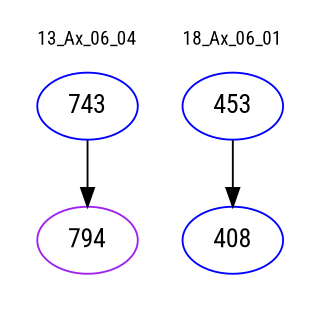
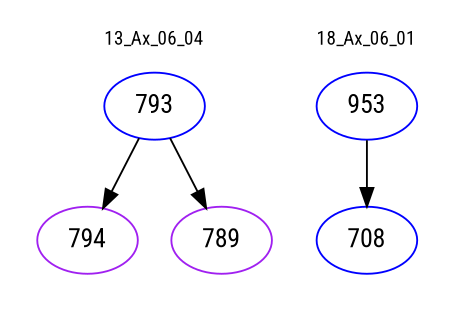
(88, 106) -> (155, 106)
(233, 106) -> (367, 106)
none -> (222, 240)
(233, 240) -> (367, 240)
